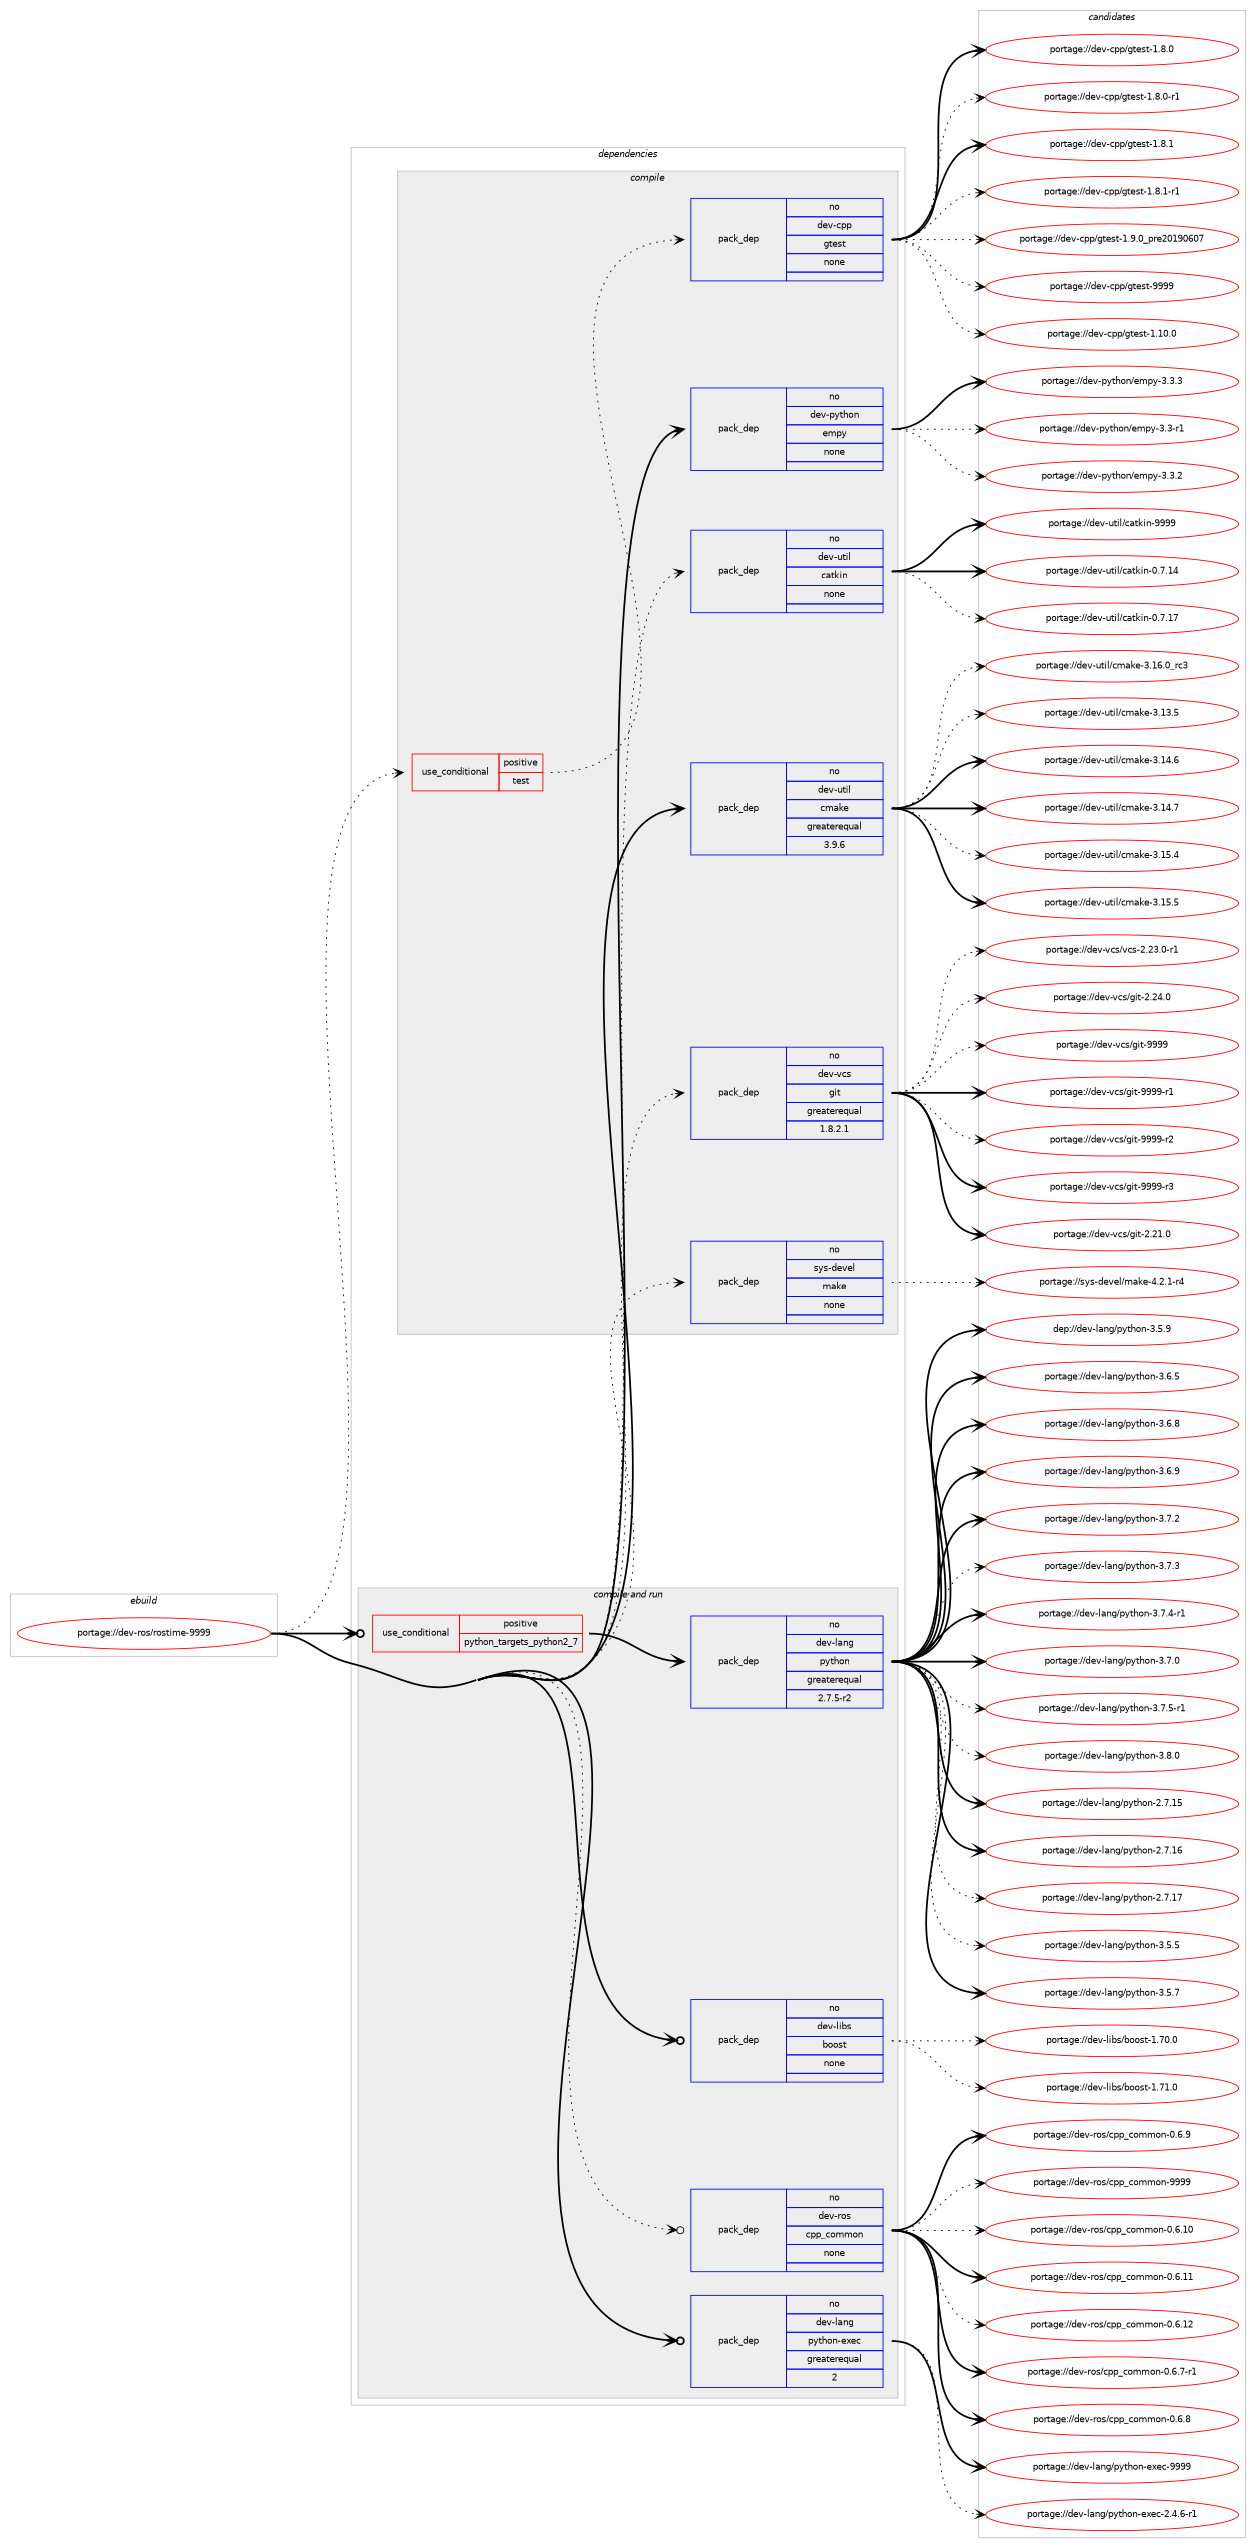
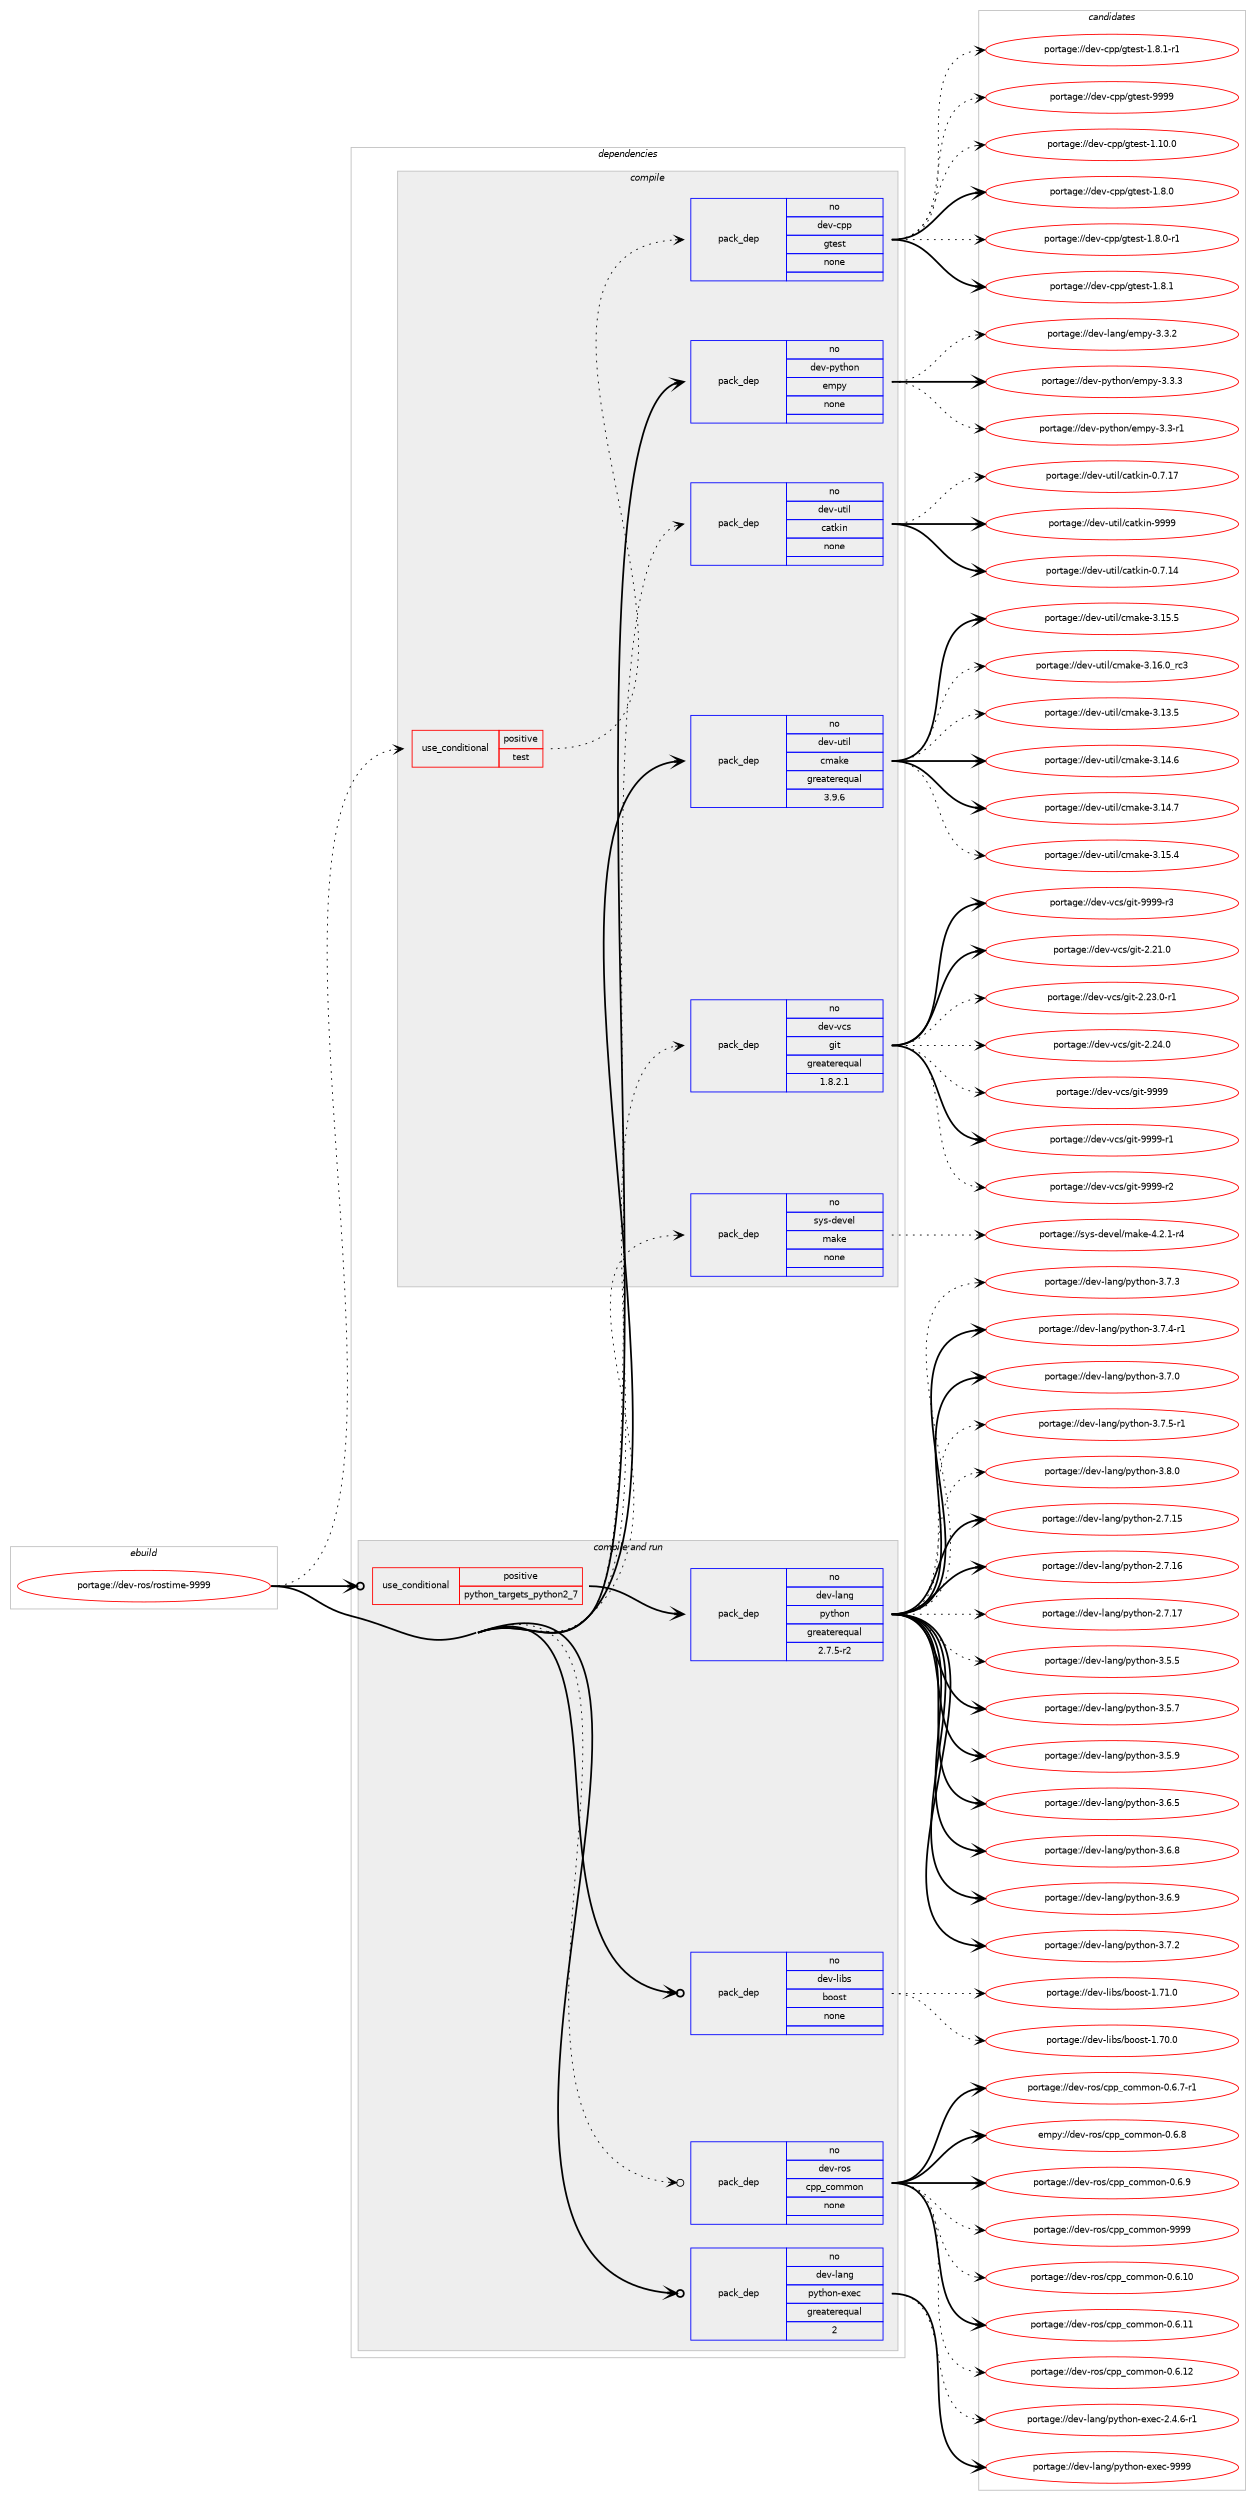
(1112, 240) -> none
(1112, 477) -> (1112, 334)
(1112, 951) -> (1112, 998)
(1112, 1330) -> (1112, 1756)
(1112, 2420) -> (1112, 2136)
